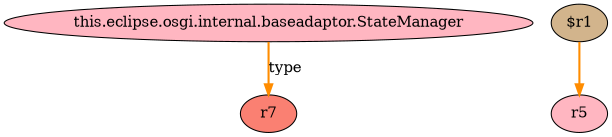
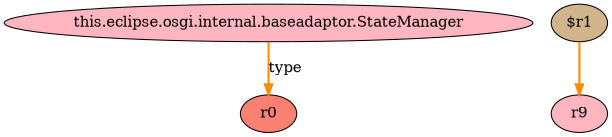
(269, 114) -> (269, 114)
(579, 114) -> (579, 114)
